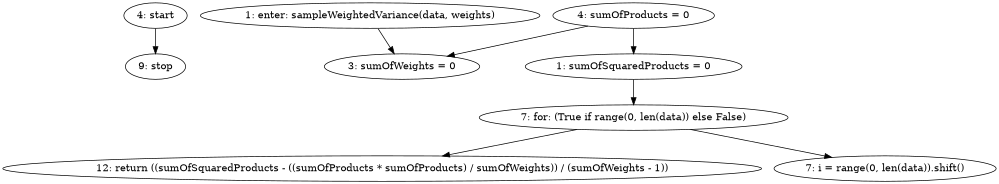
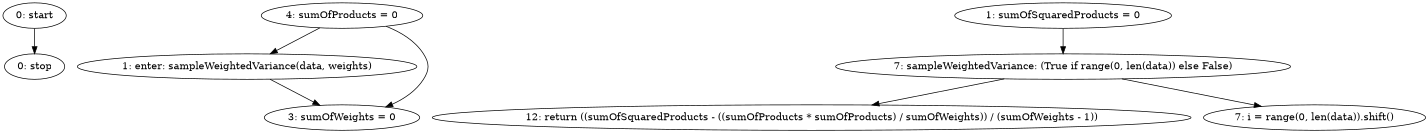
(156, 16) -> (35, 16)
(634, 38) -> (298, 39)
(156, 67) -> (35, 67)
(634, 118) -> (1063, 67)
